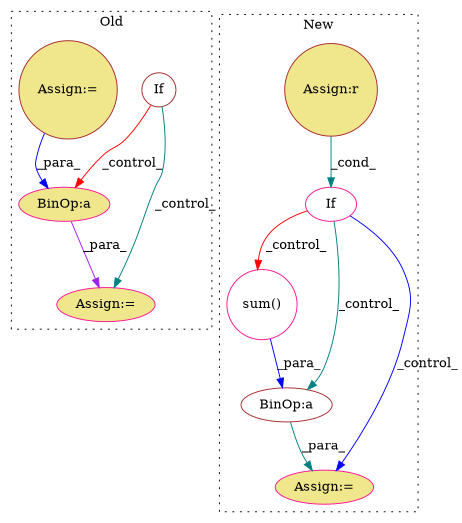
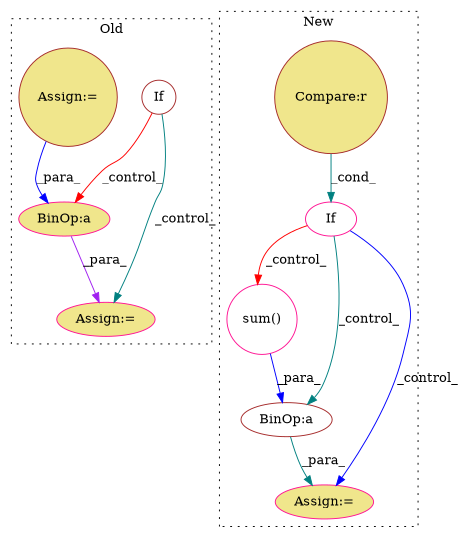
(331, 90) -> (331, 97)
